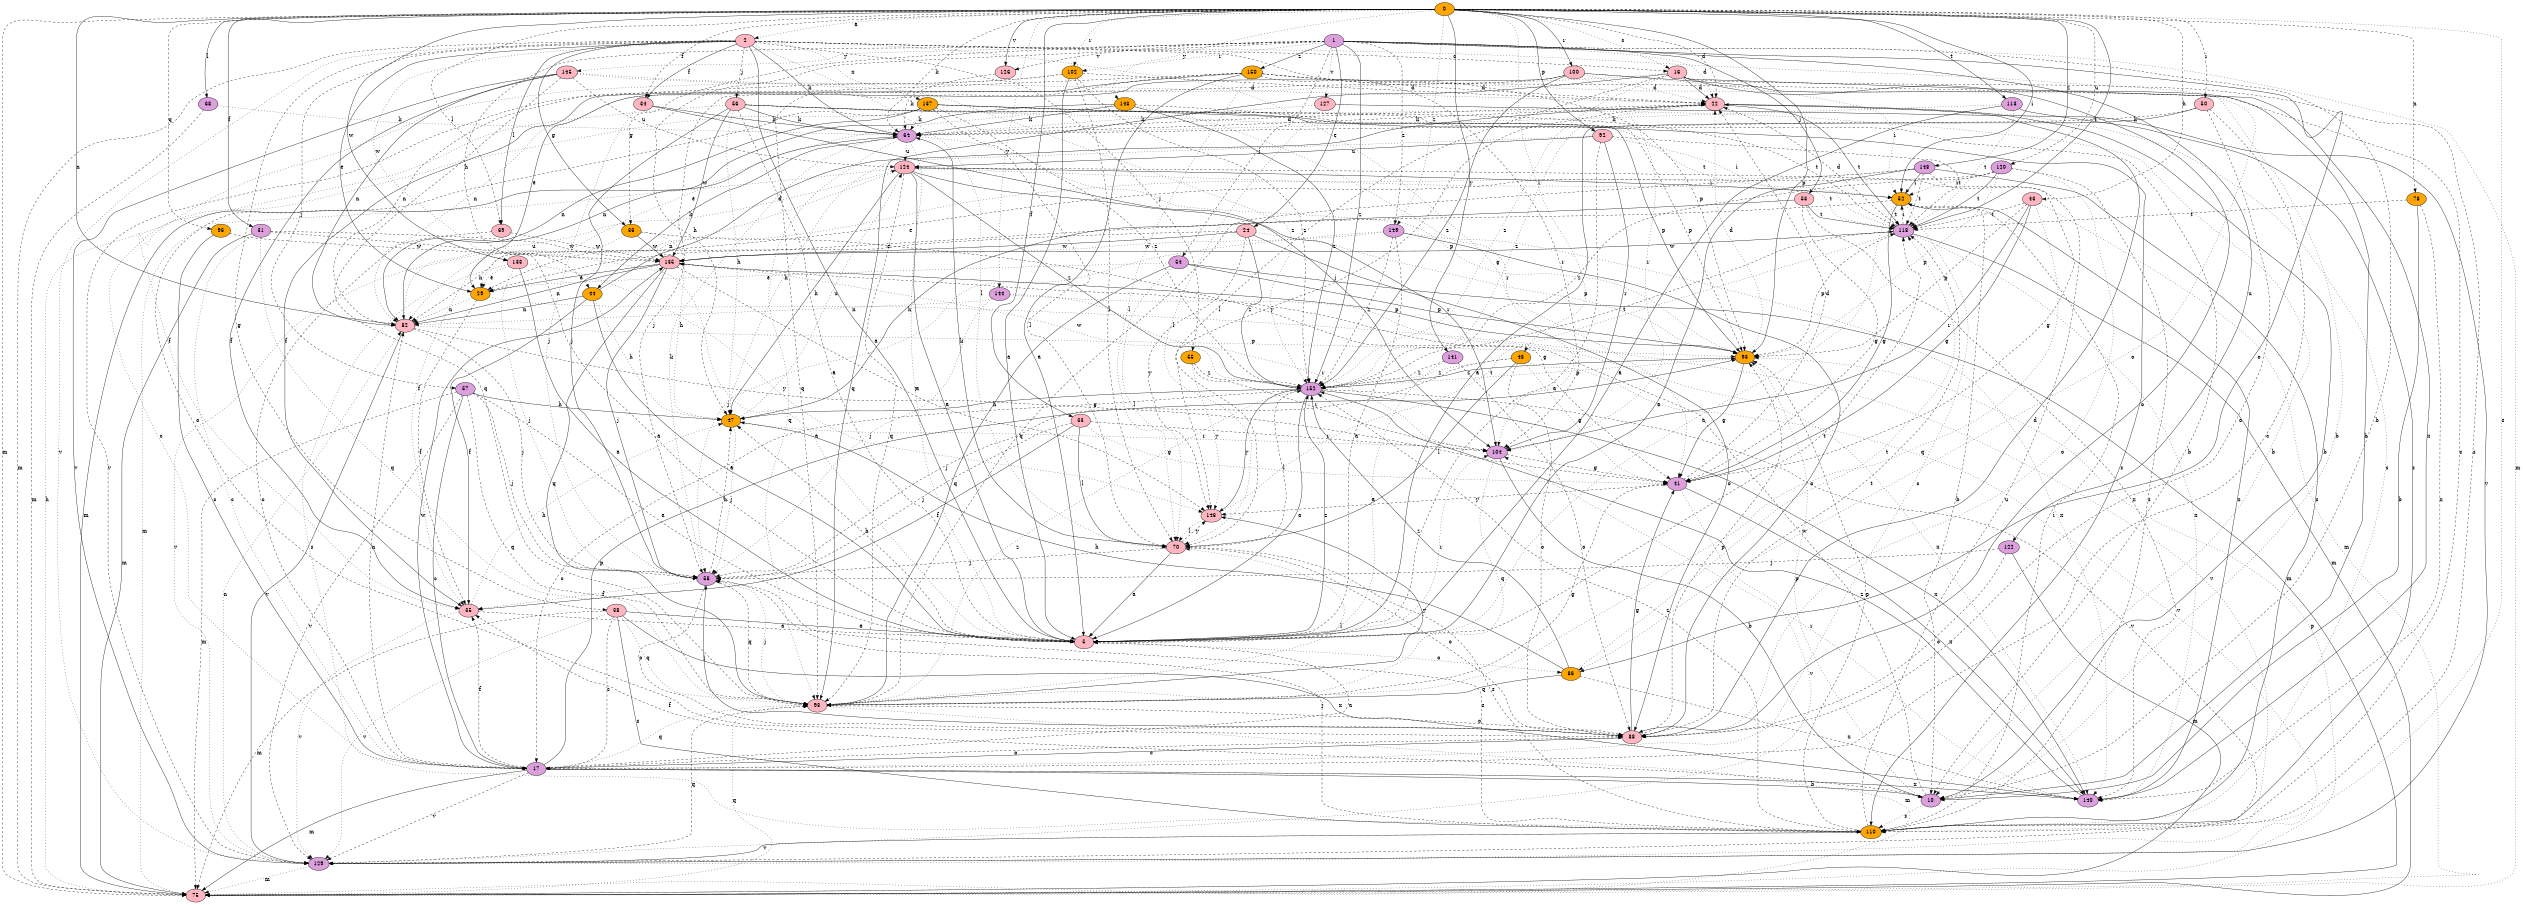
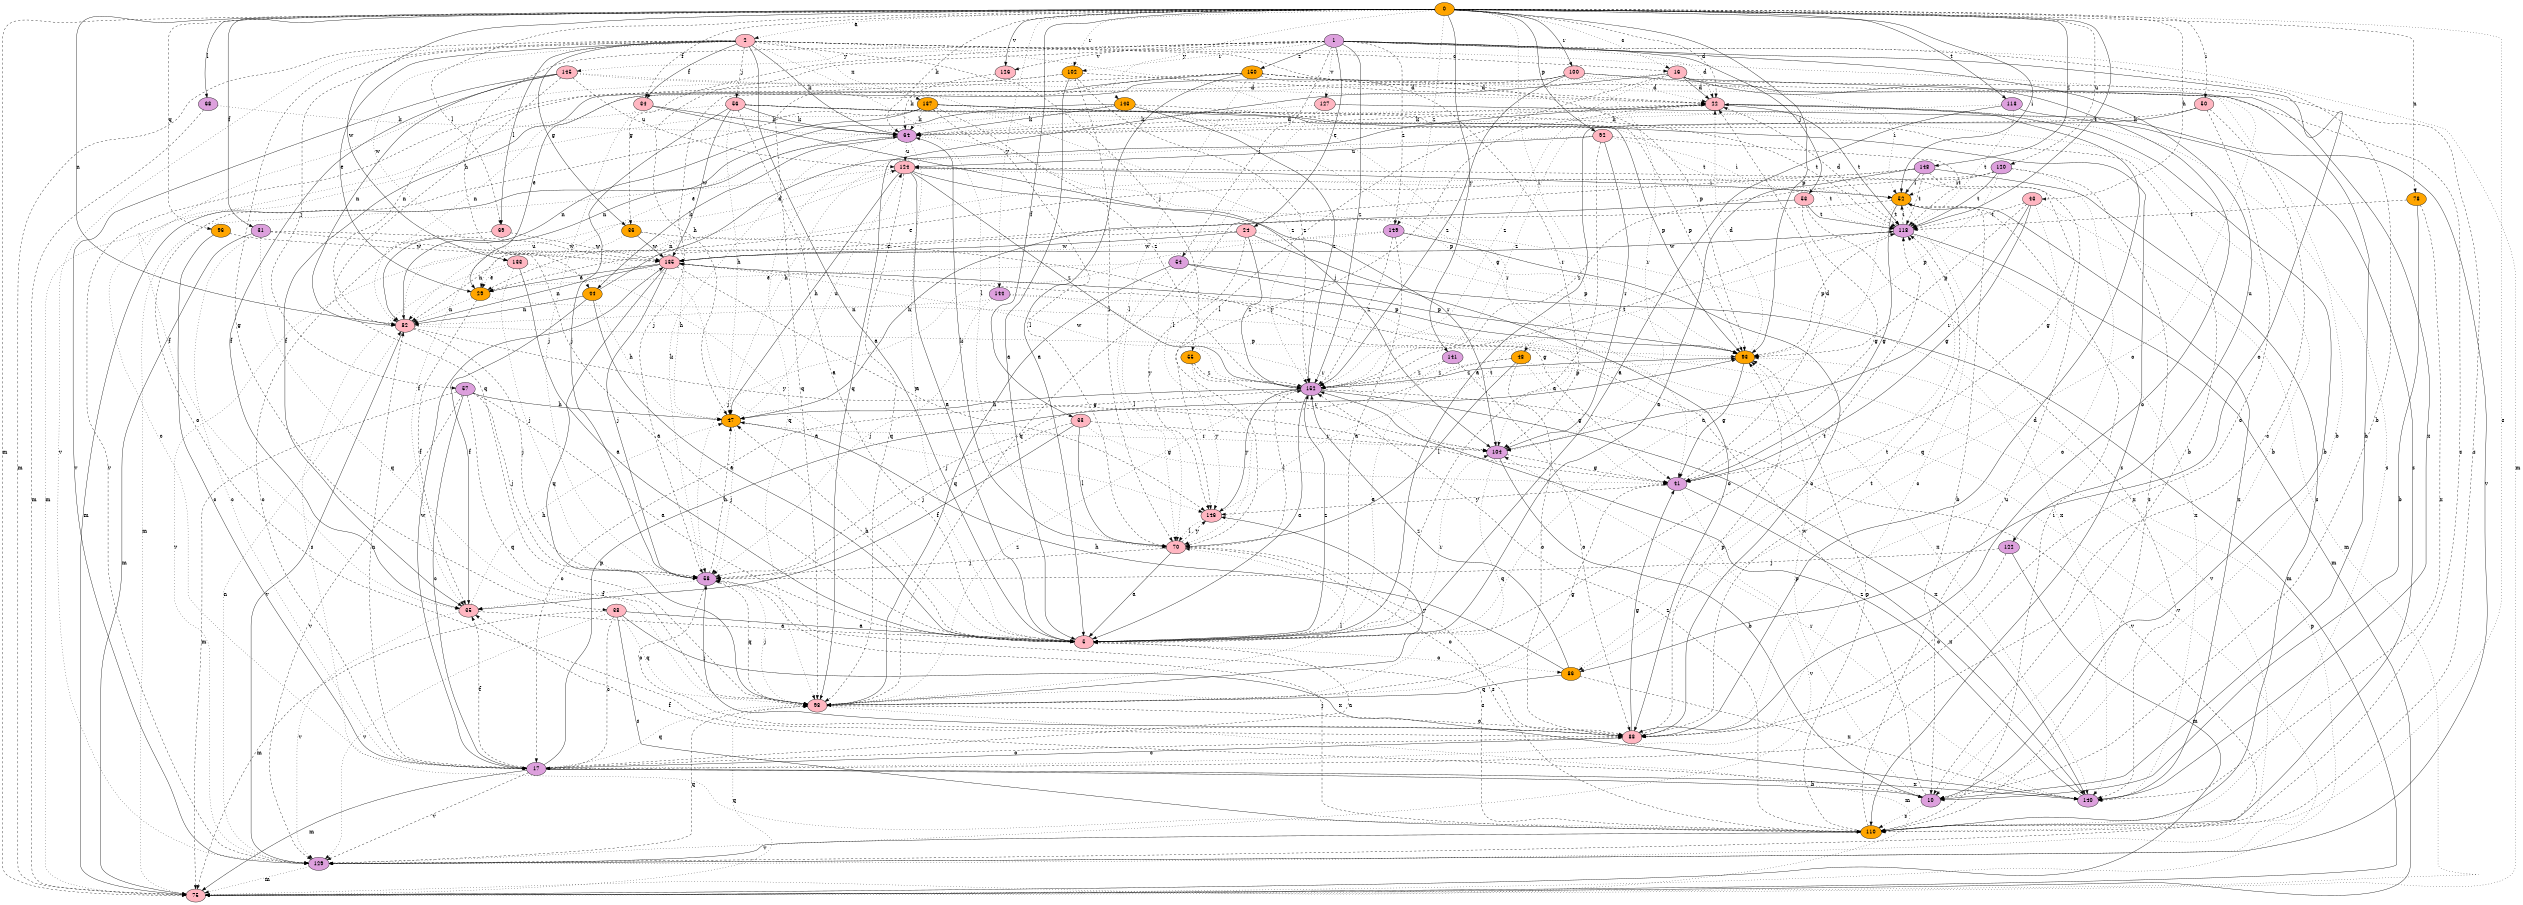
(47, 500) -> (48, 500)
